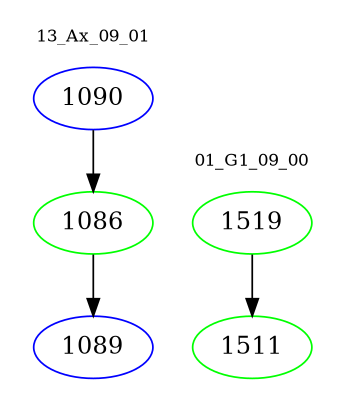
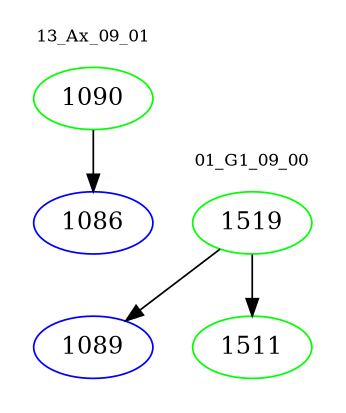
(93, 98) -> (93, 98)
(93, 223) -> (93, 223)
(93, 277) -> (190, 272)
